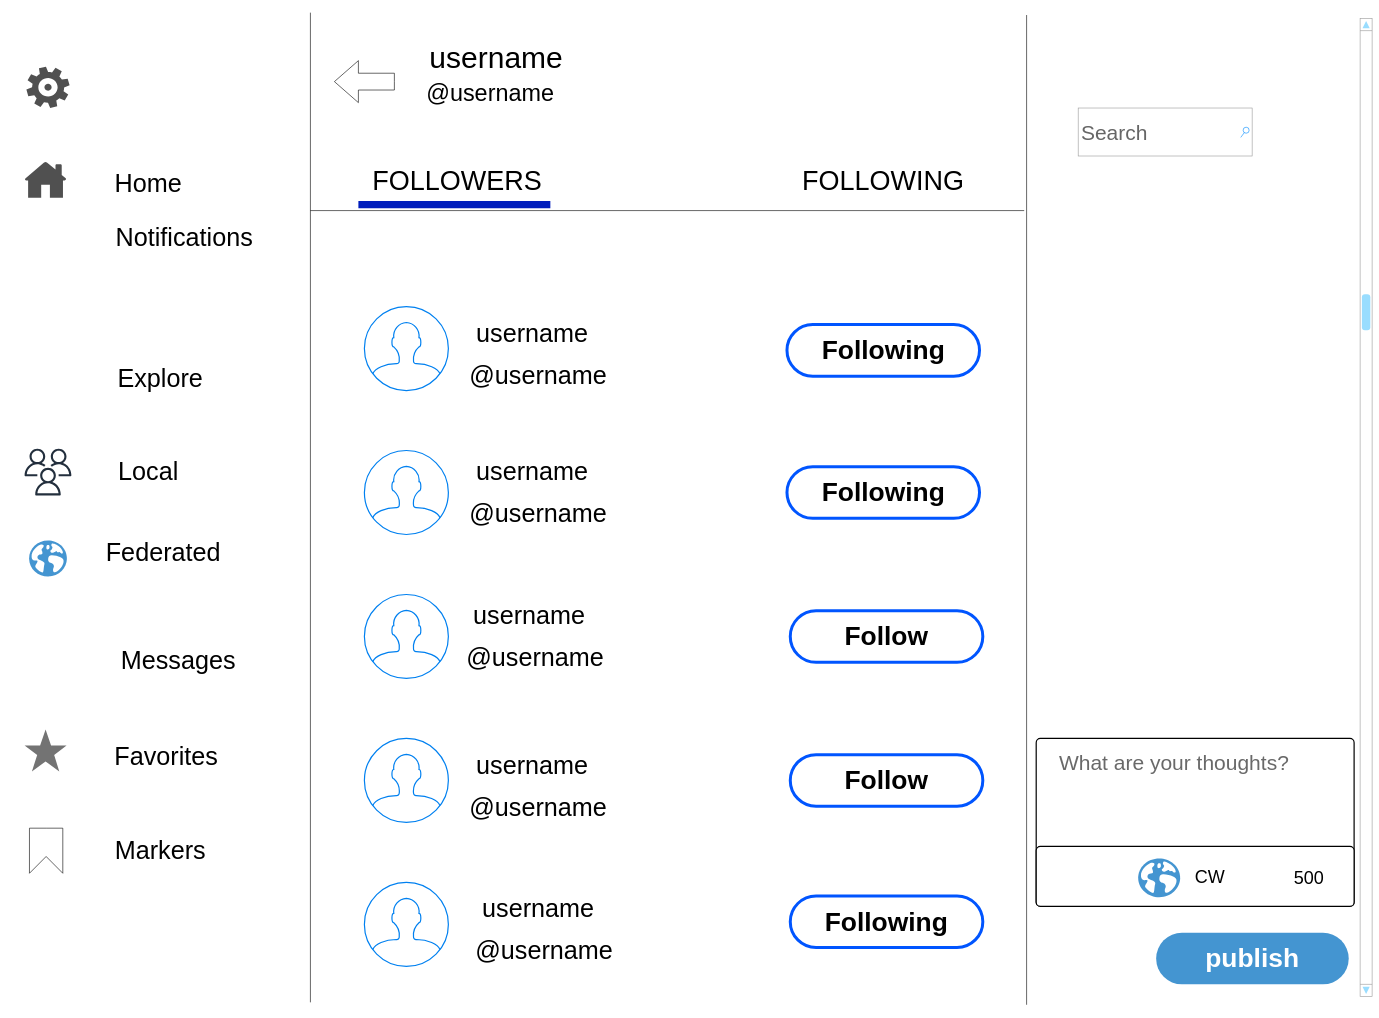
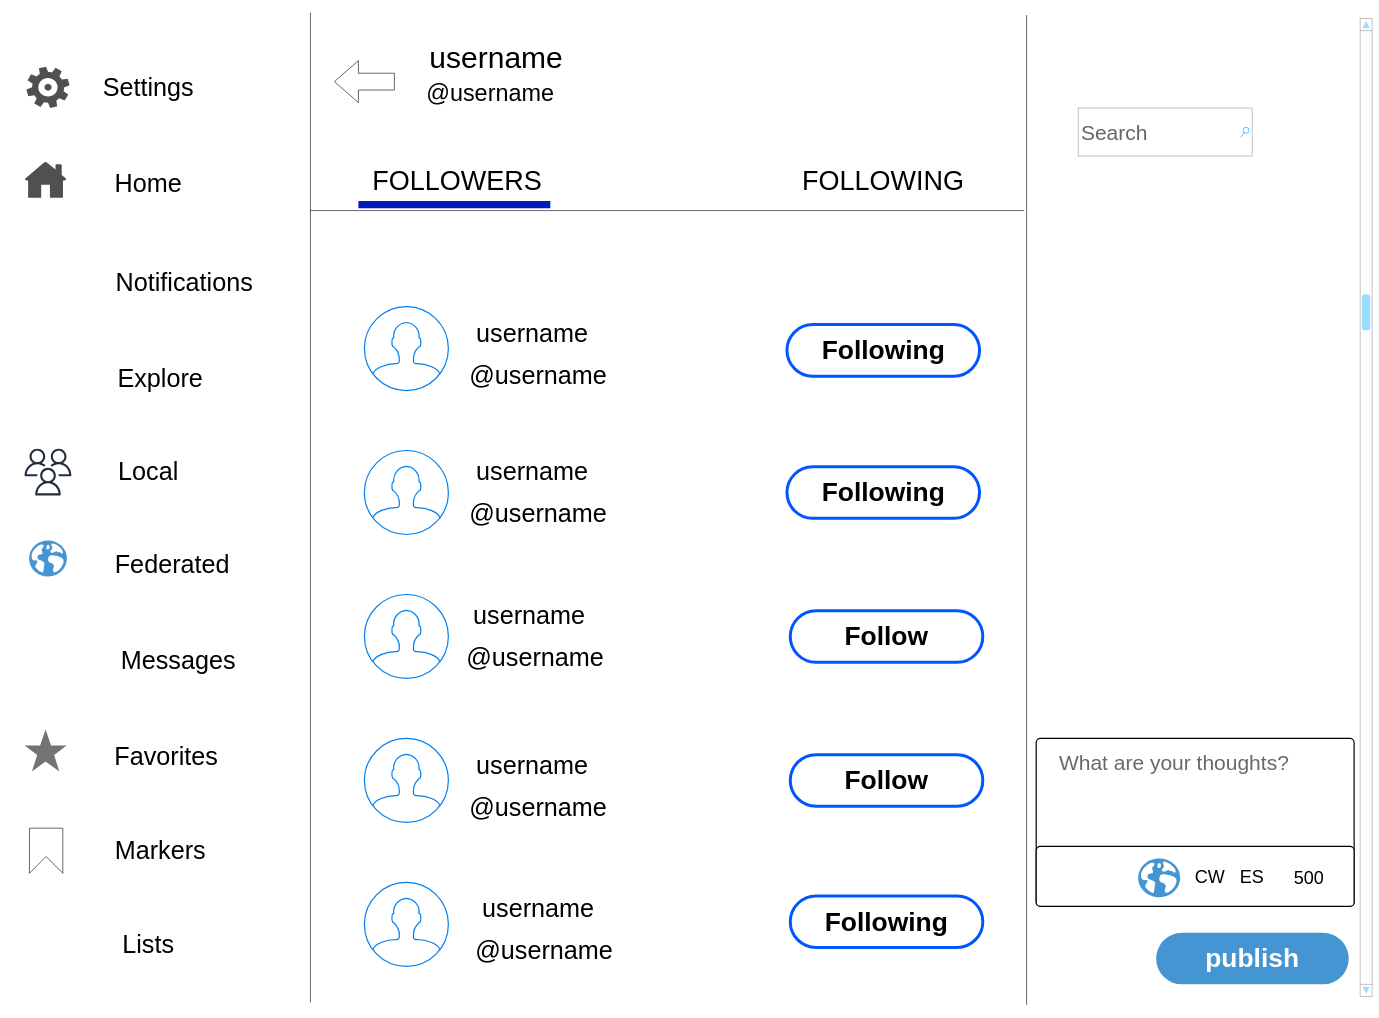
none -> (149, 87)
(185, 237) -> (185, 282)
(164, 552) -> (173, 564)
none -> (1253, 876)
none -> (149, 945)
